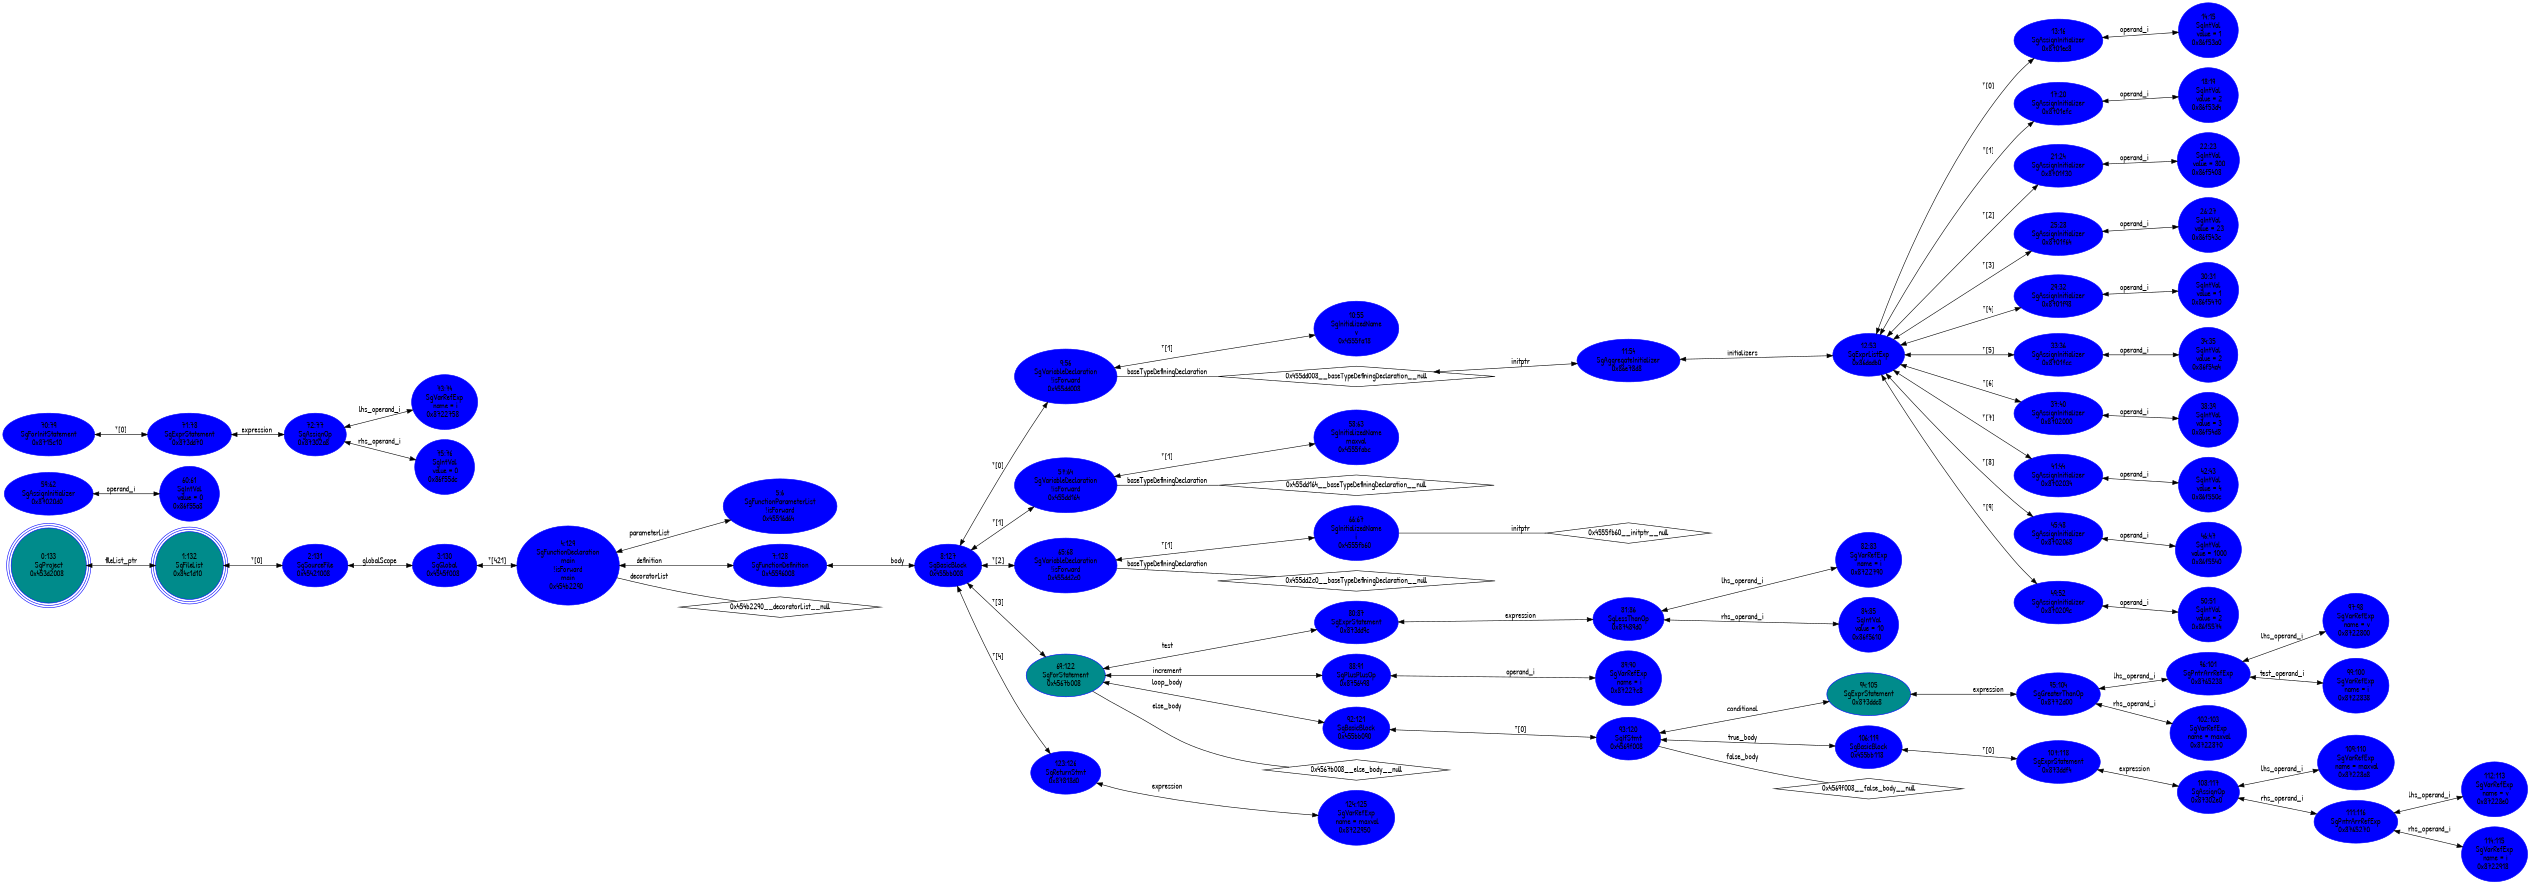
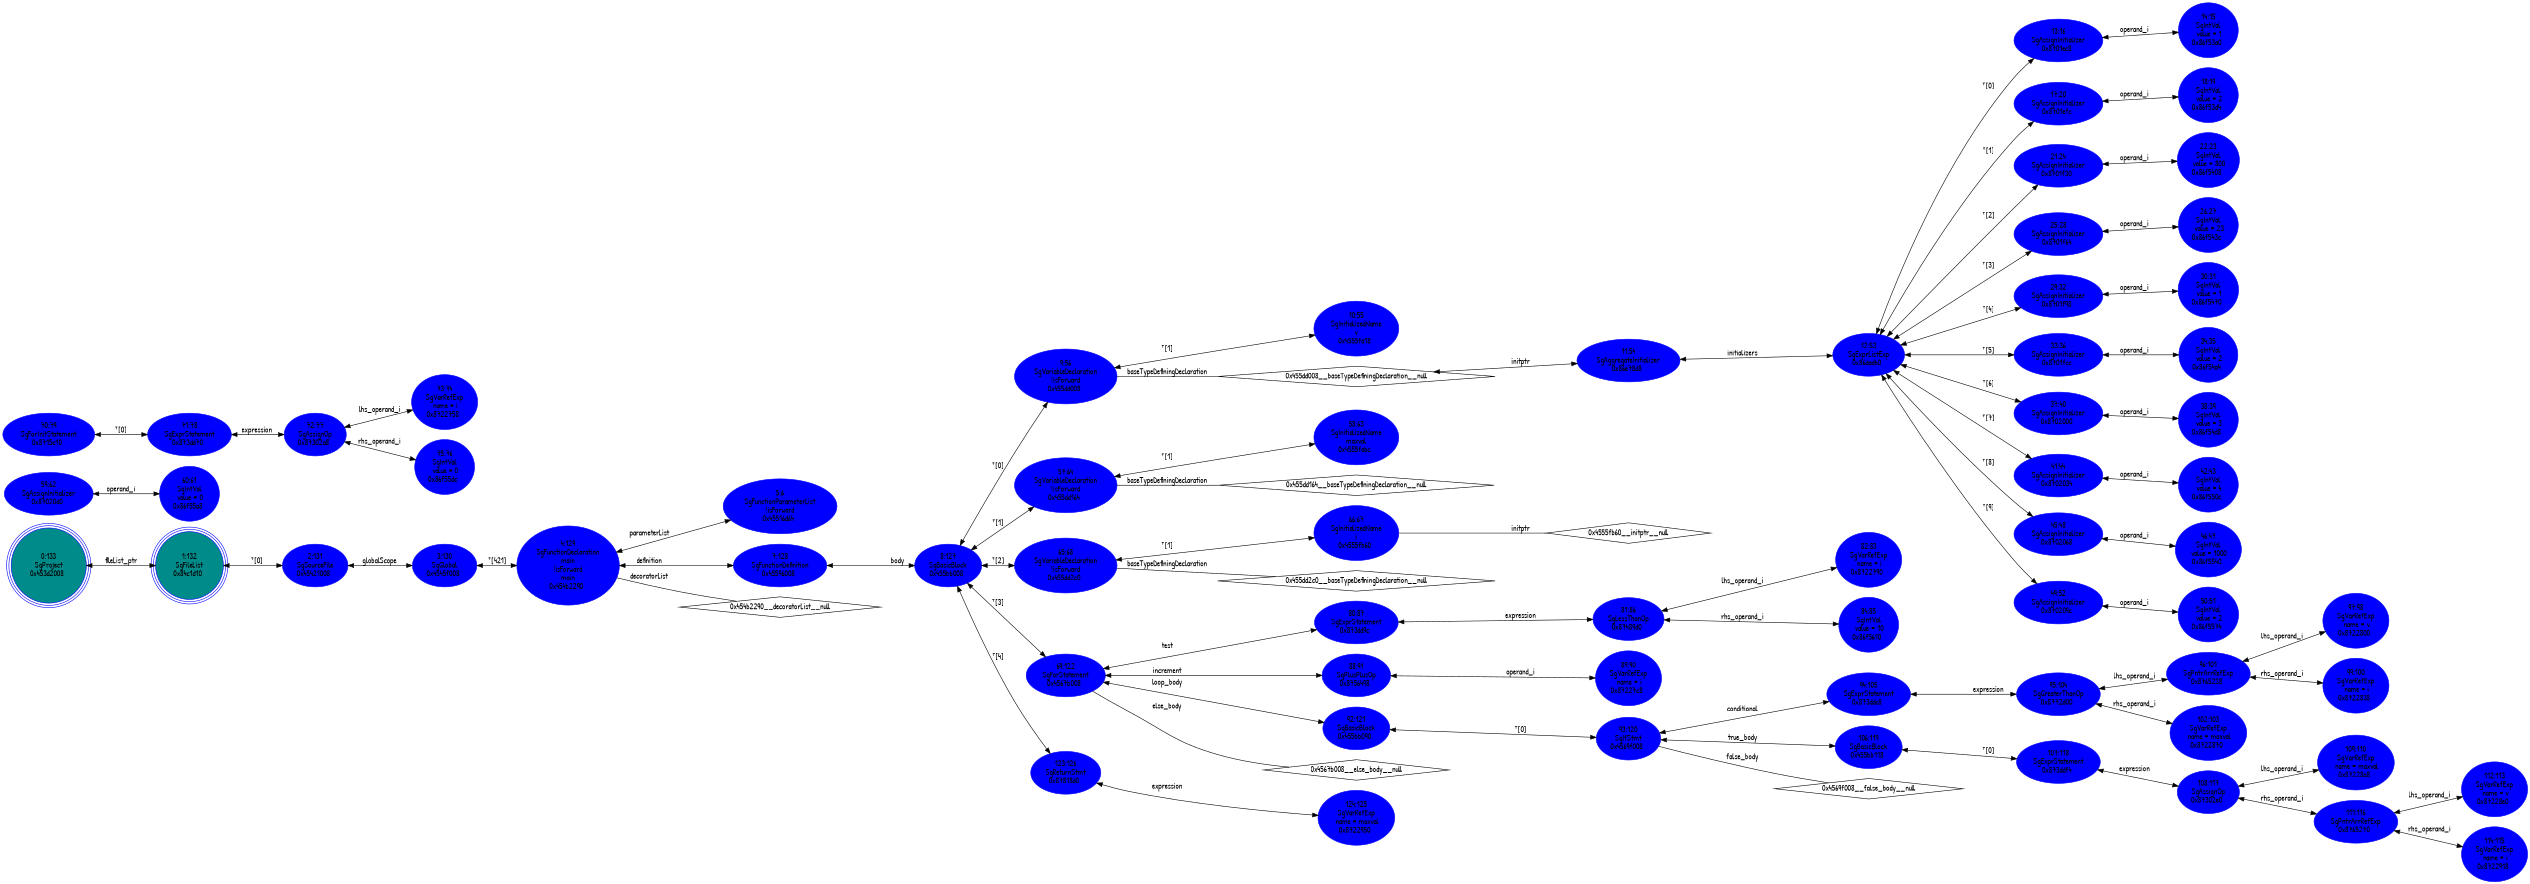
(2282, 674) -> (2282, 674)
(1066, 675) -> (1066, 675)
(1869, 694) -> (1869, 694)
